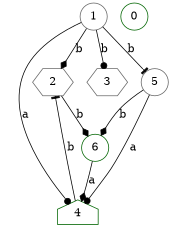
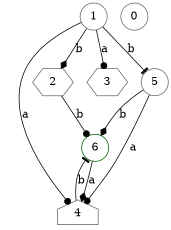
(134, 17) -> (134, 17)
(105, 49) -> (105, 49)
(73, 113) -> (73, 113)
(65, 150) -> (77, 180)
(78, 213) -> (78, 213)
